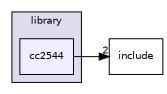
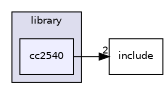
(47, 57) -> (47, 57)
